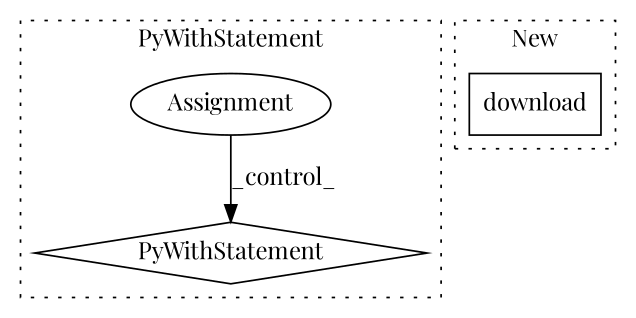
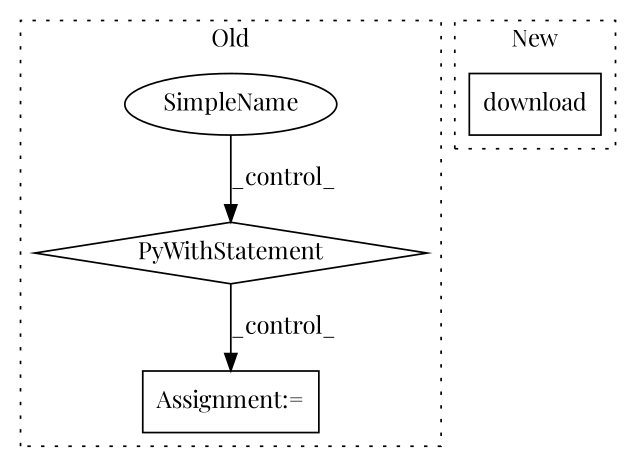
(231, 40) -> (231, 40)
(231, 104) -> (231, 104)
none -> (231, 402)
